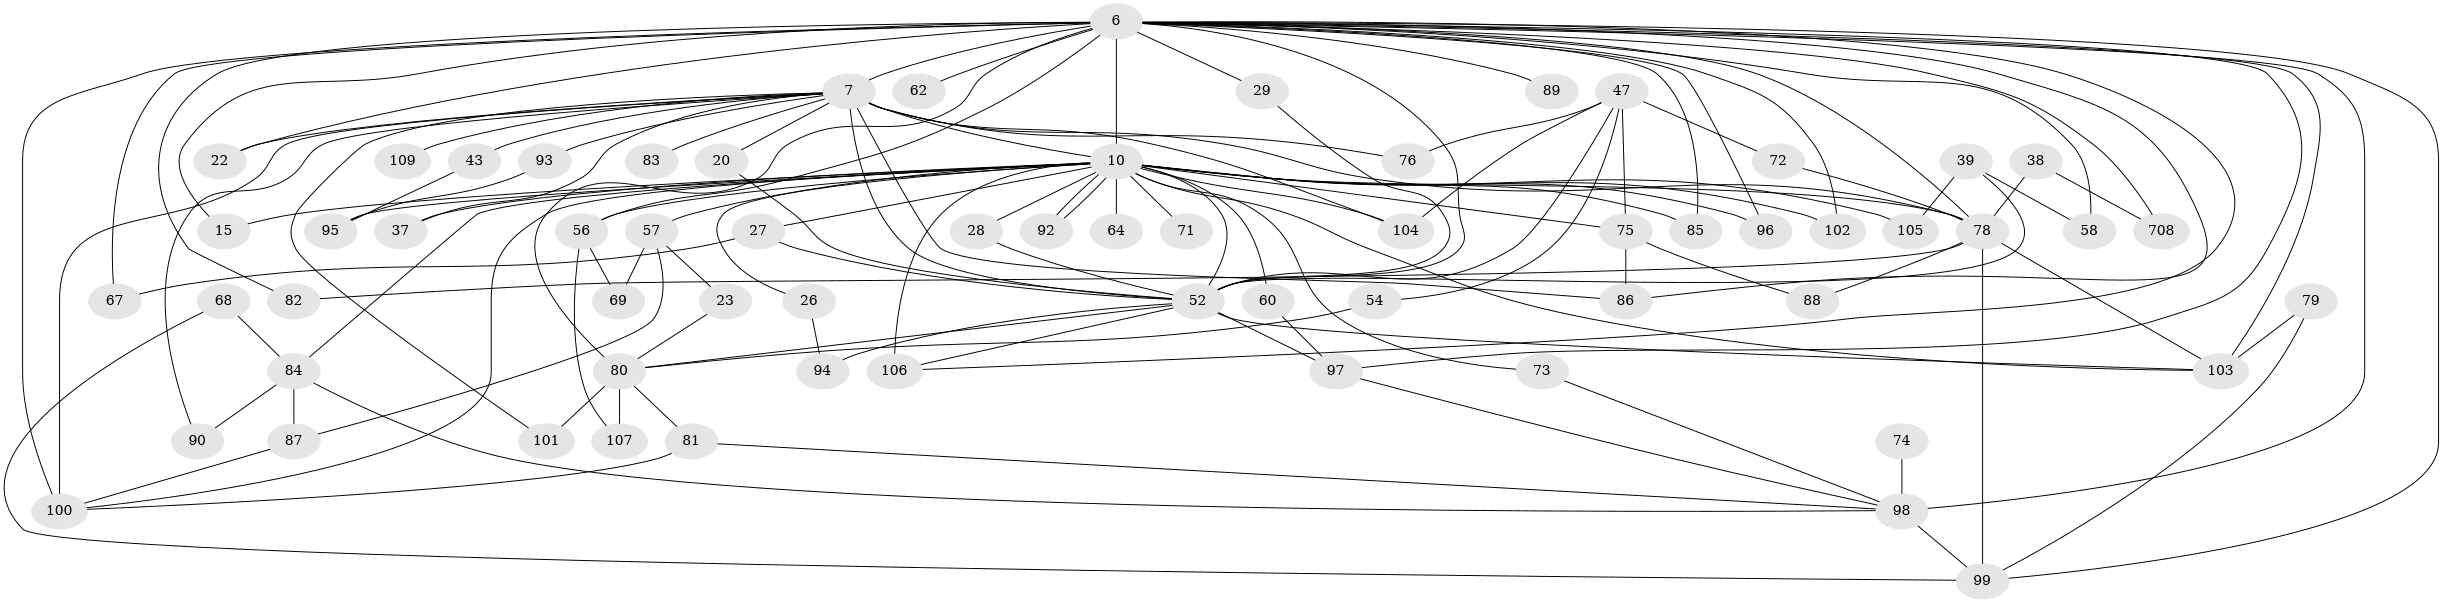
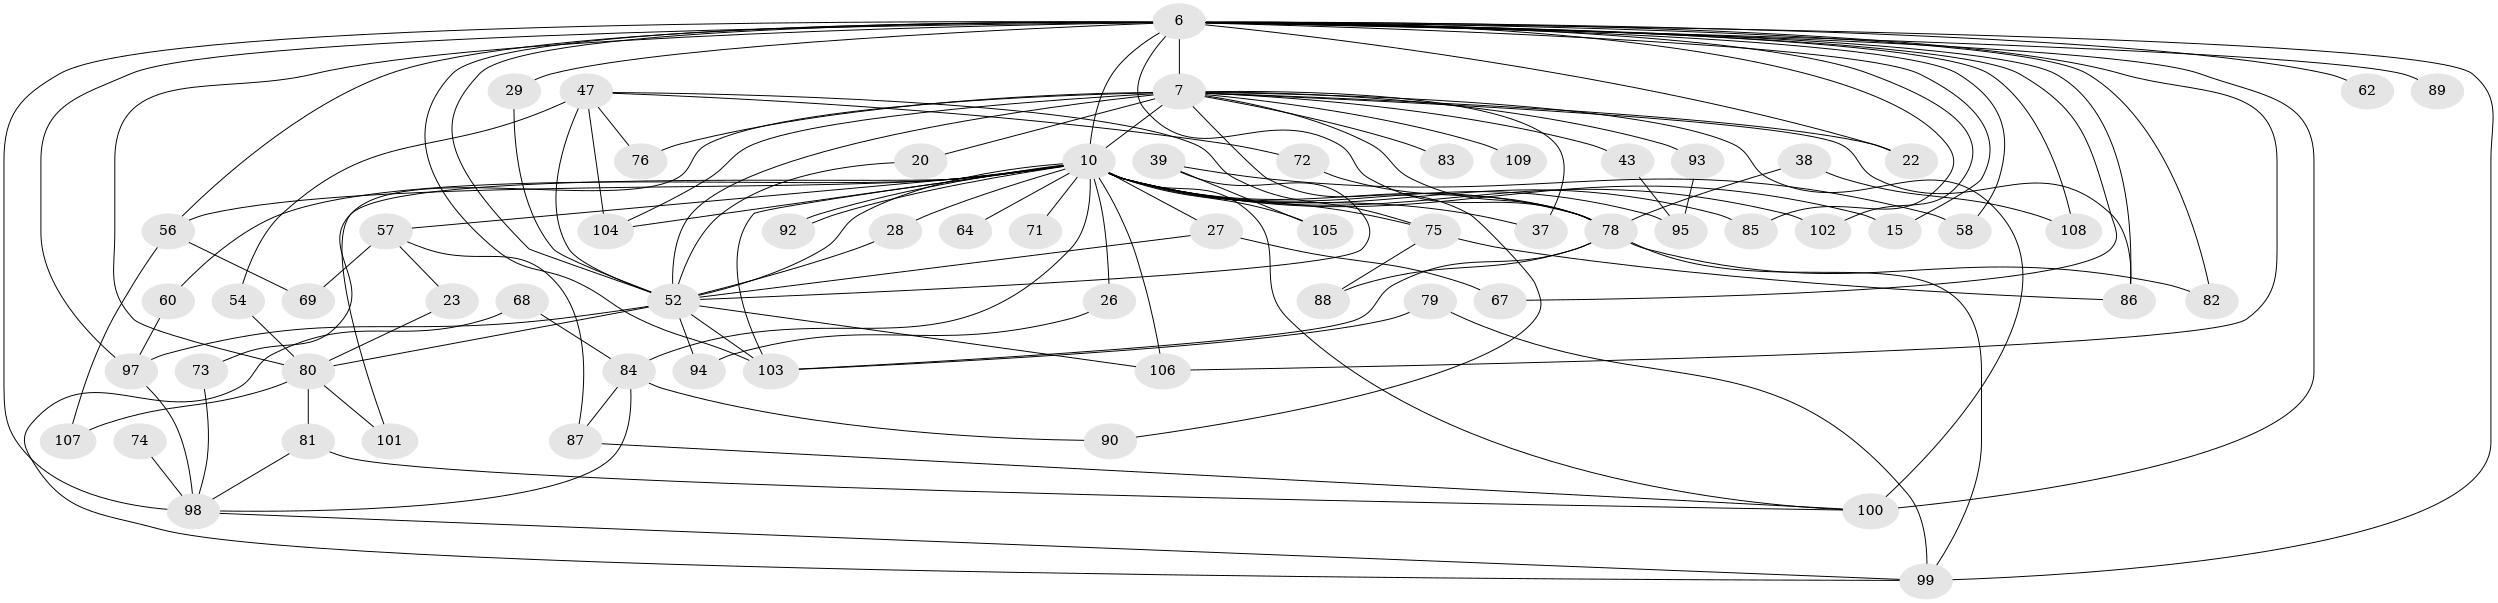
(1766, 231) -> none
(2162, 231) -> (2074, 231)
